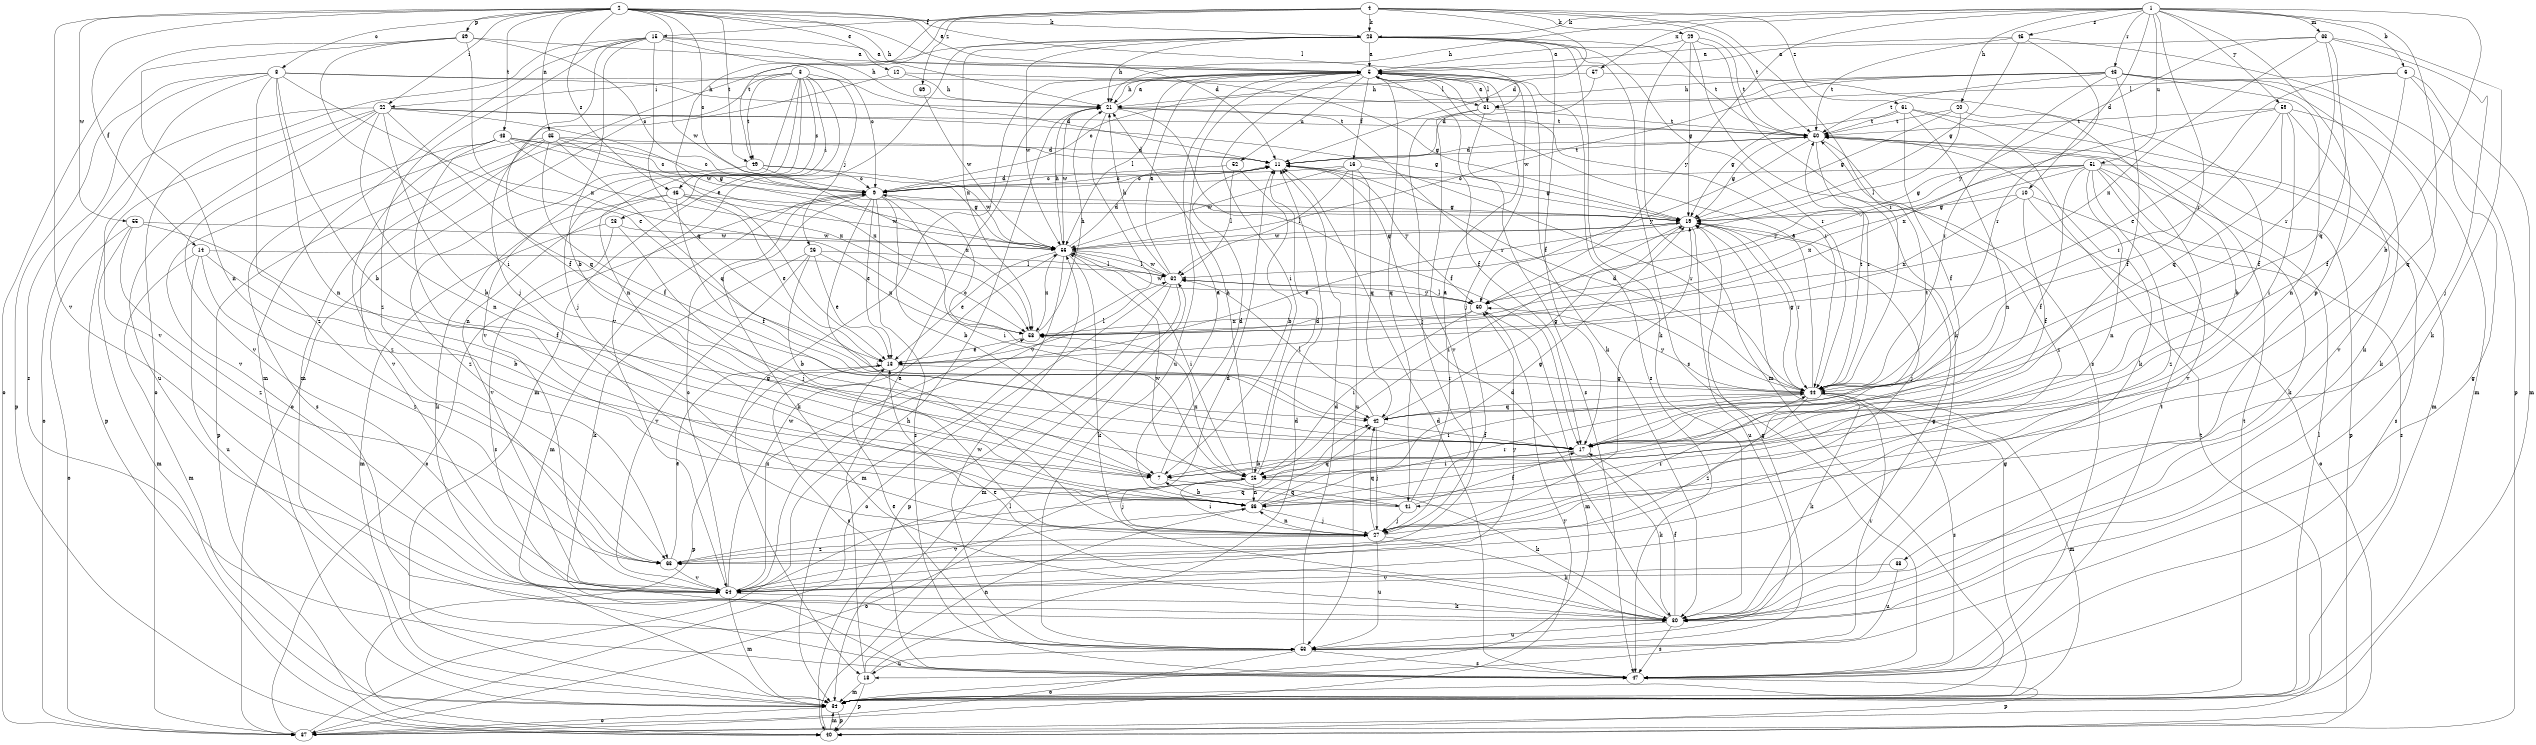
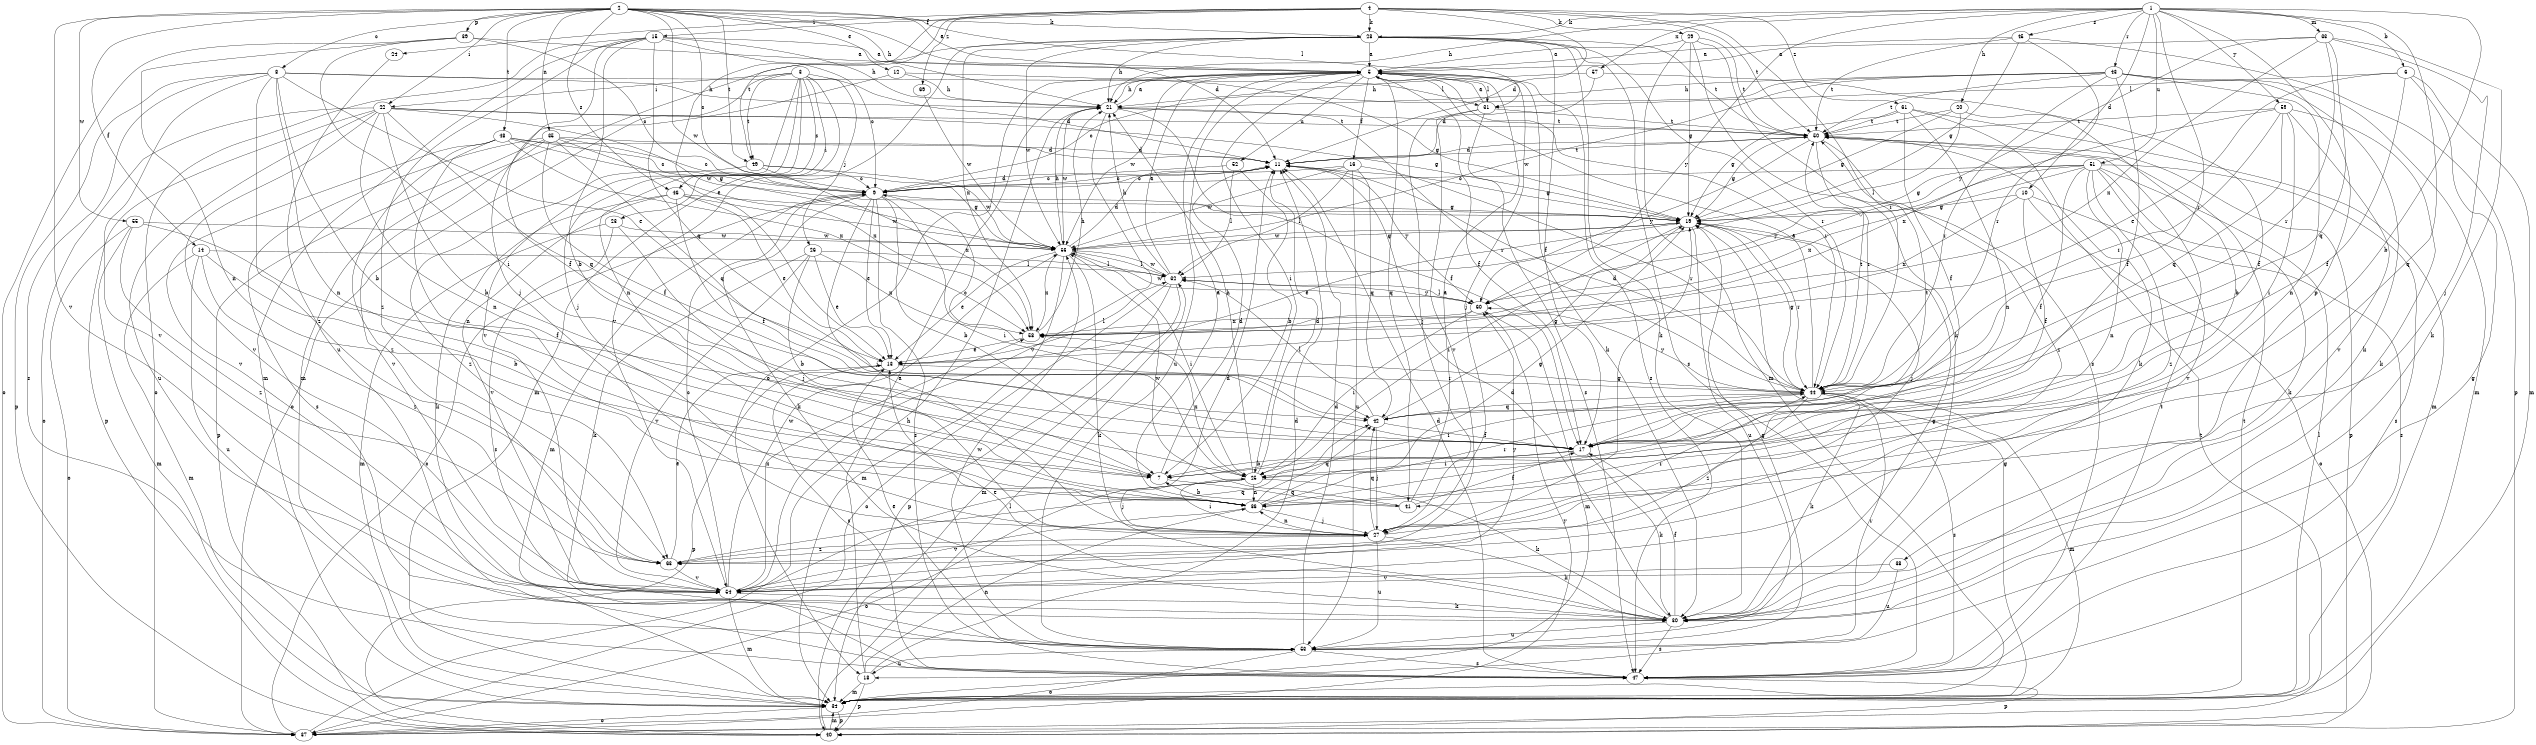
none -> (394, 55)
(1133, 165) -> (1133, 165)
(693, 226) -> none
(768, 379) -> (768, 379)
(1395, 521) -> none
